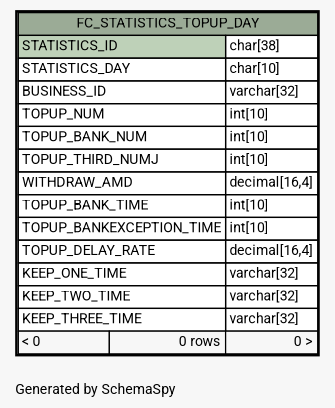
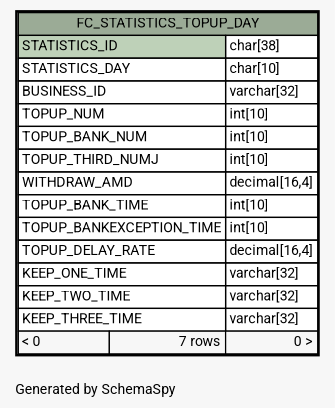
(200, 342) -> (200, 342)
